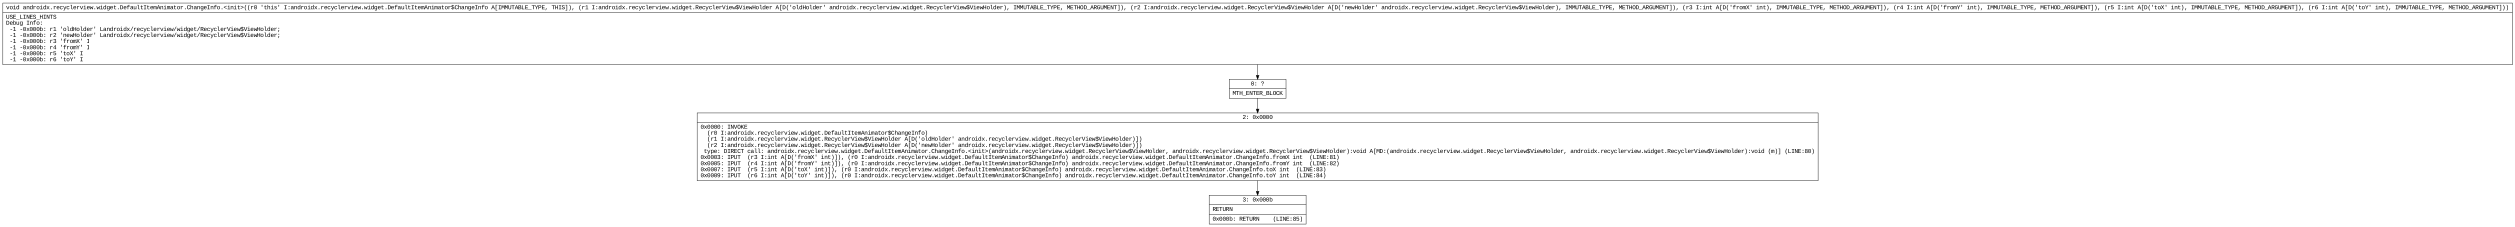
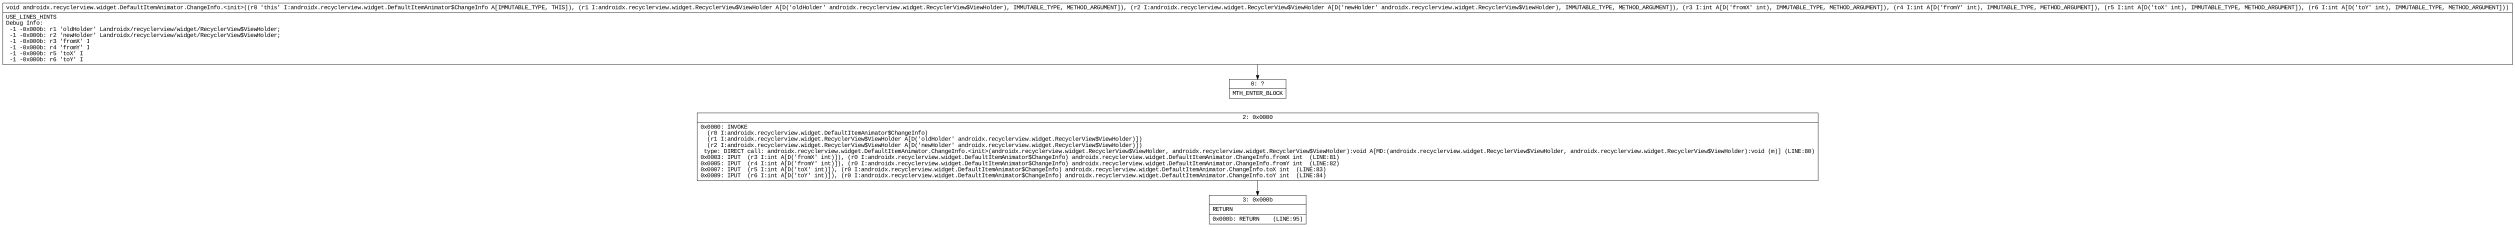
(1258, 104) -> none
(1258, 219) -> (1258, 219)
